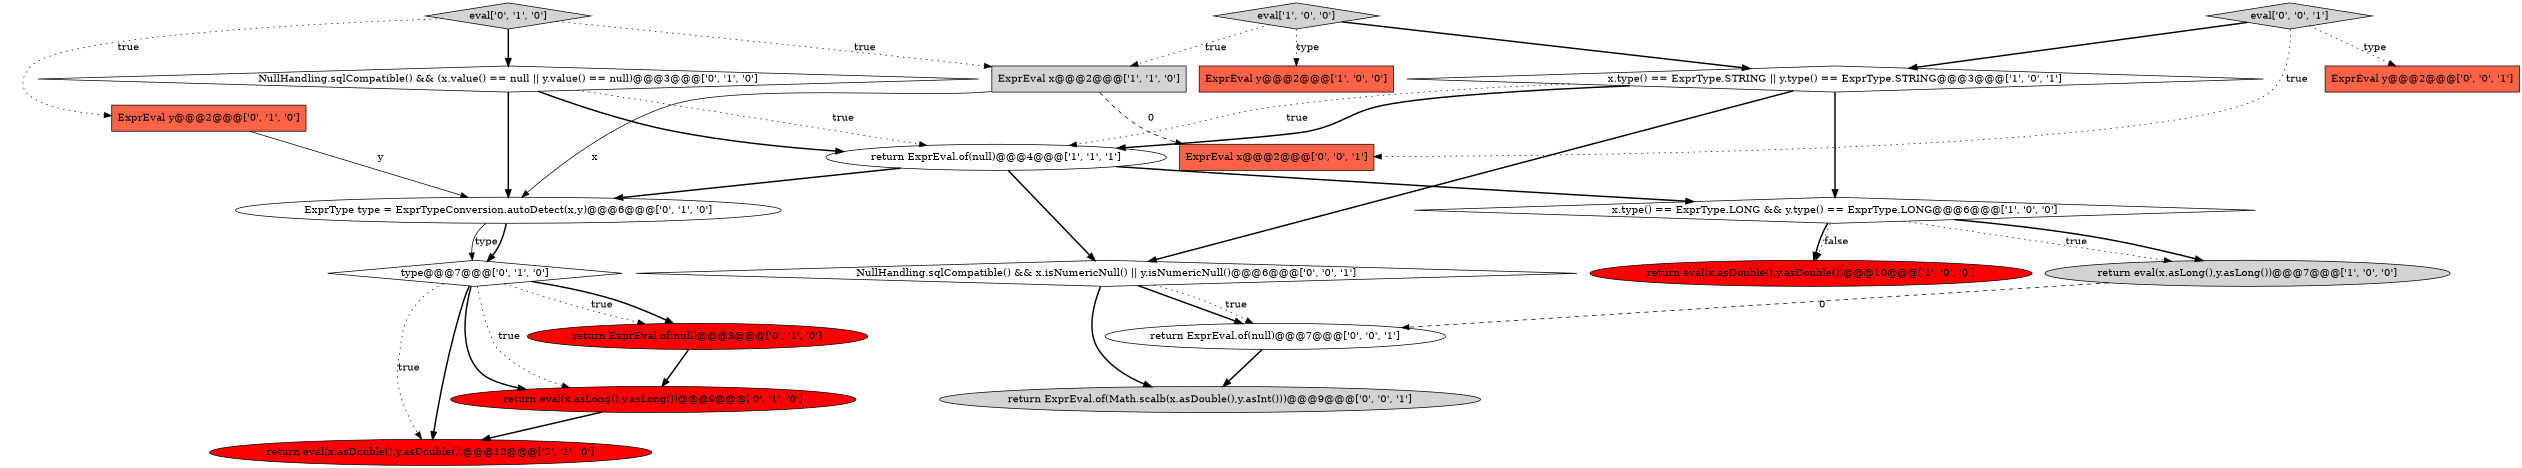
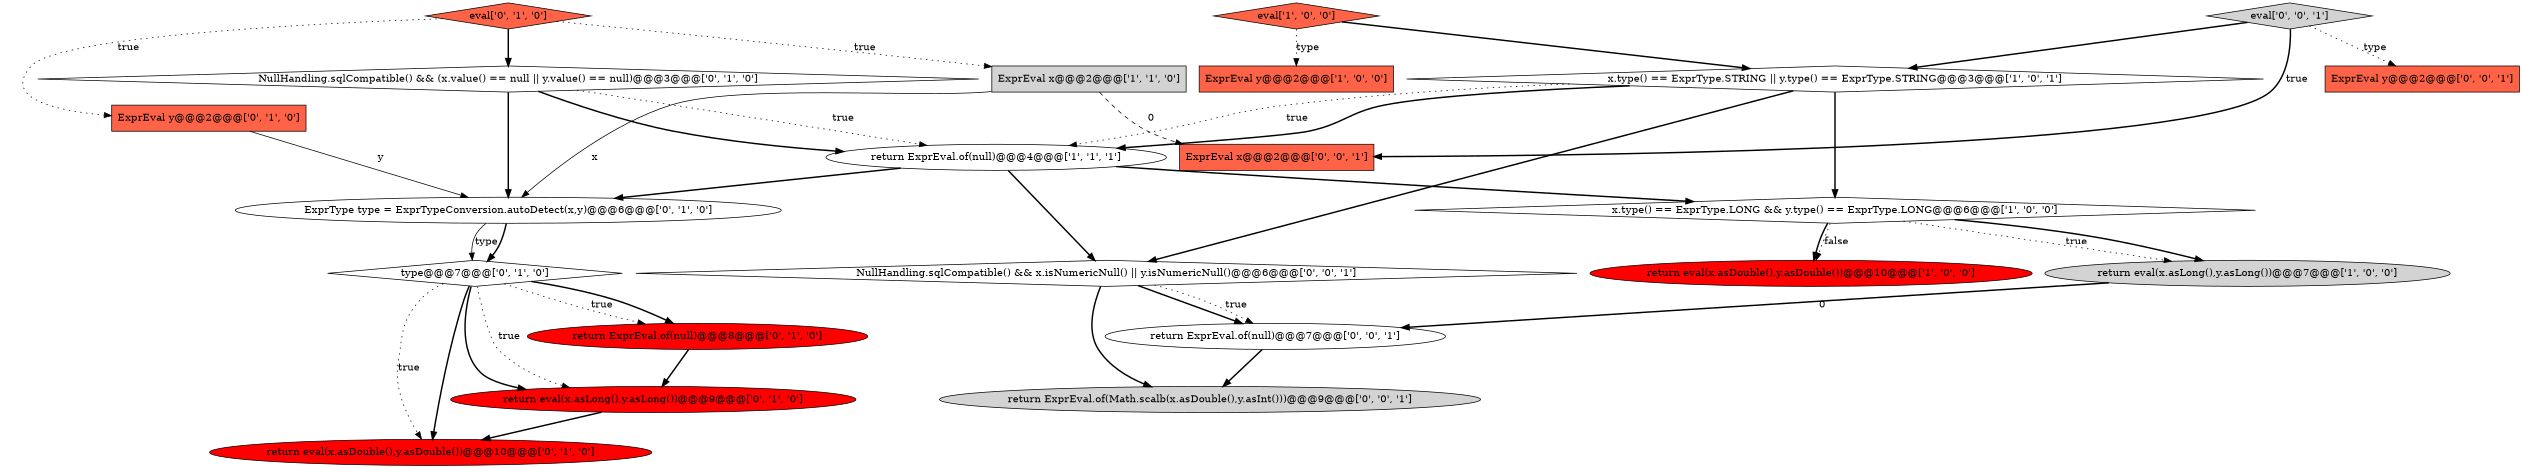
(508, 16) -> (508, 16)
(1296, 16) -> (1296, 16)
(1203, 44) -> none
(1863, 146) -> (1863, 146)
(1759, 305) -> (1759, 305)
